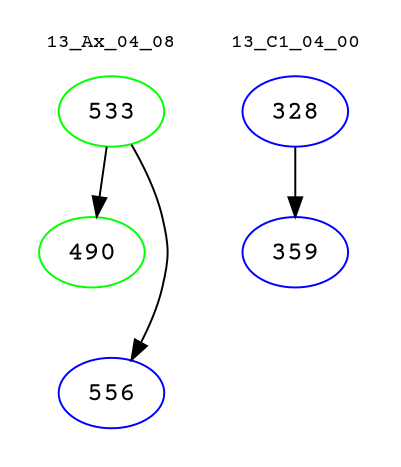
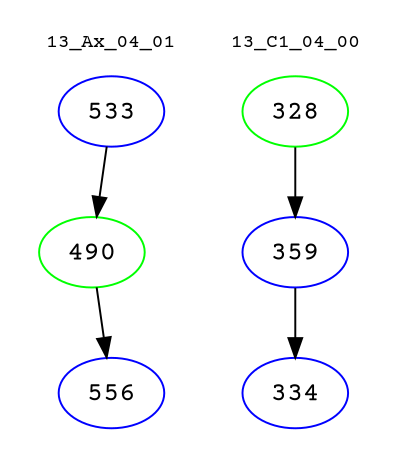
(111, 42) -> (111, 42)
(111, 111) -> (111, 111)
(295, 111) -> (295, 111)
(167, 242) -> (100, 312)
none -> (295, 393)
